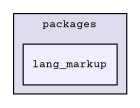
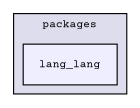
(70, 65) -> (70, 65)
